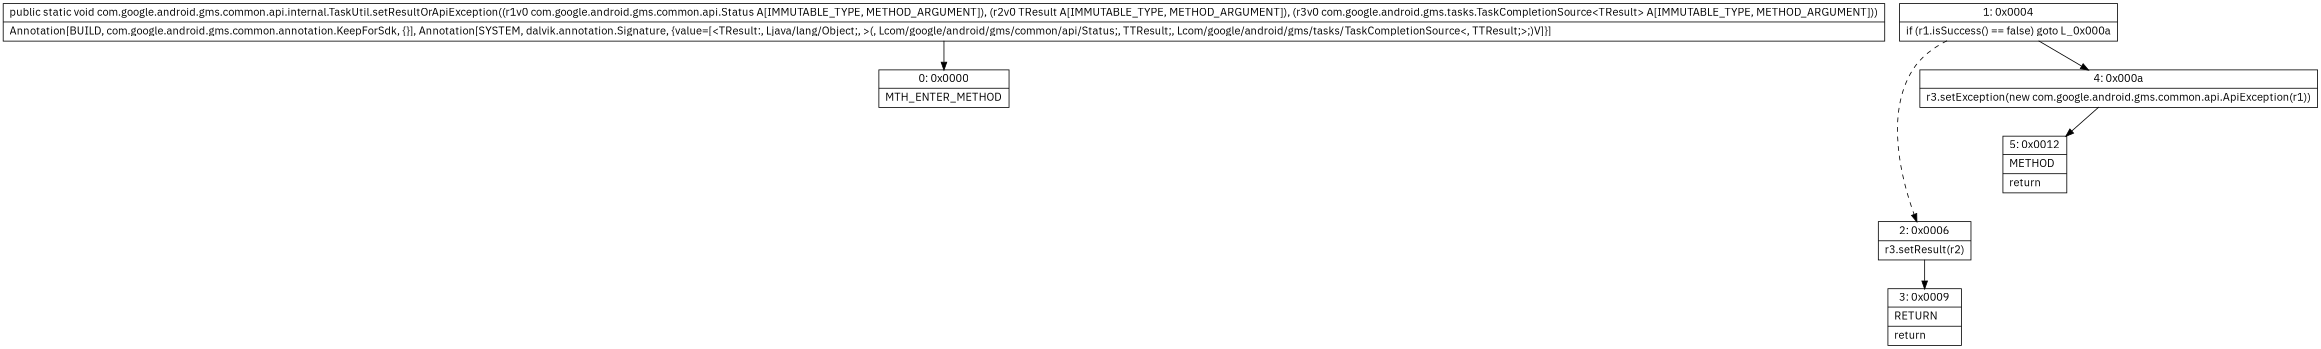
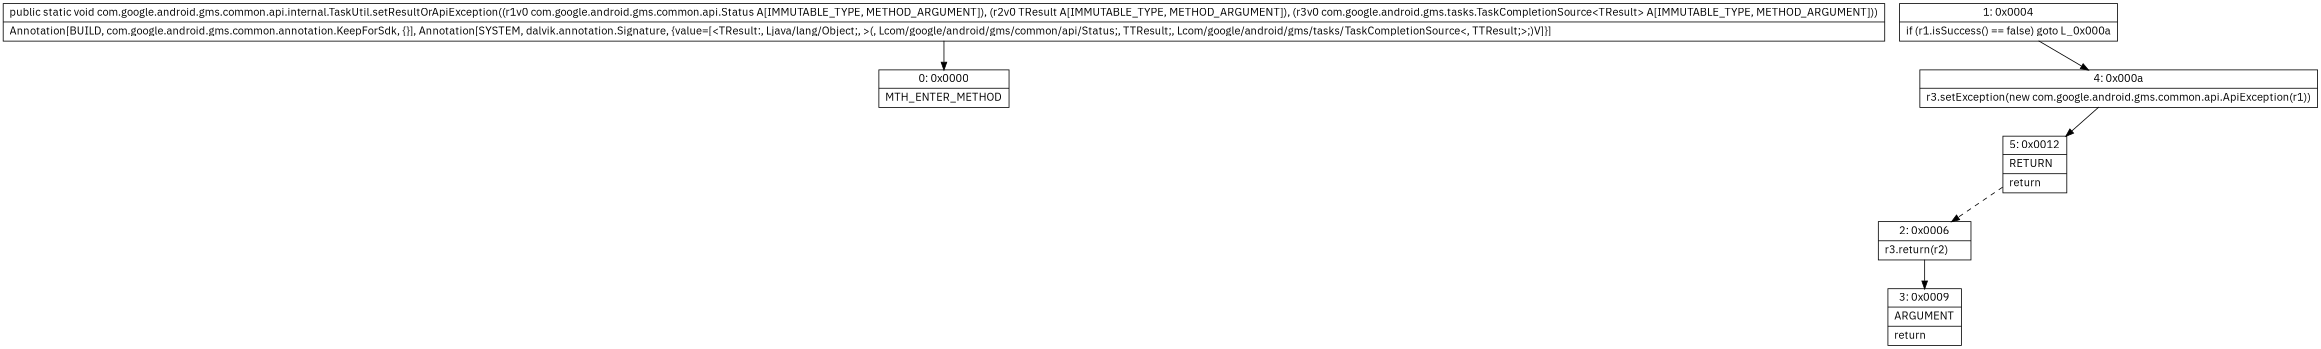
(1898, 119) -> (1980, 202)
(2032, 164) -> (2031, 164)
(1925, 250) -> (1917, 250)
(1916, 316) -> (1925, 316)
